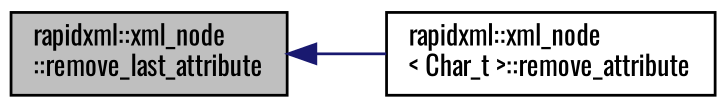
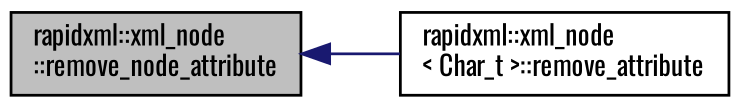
(149, 54) -> (156, 54)
